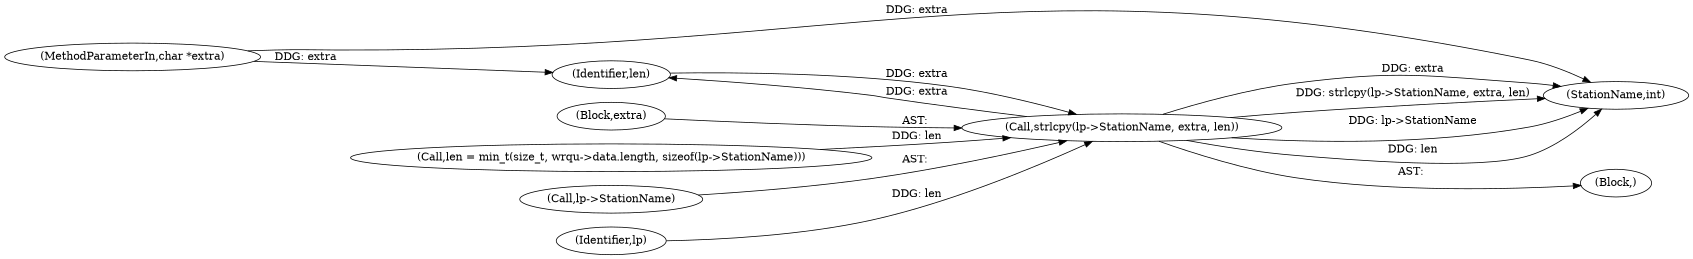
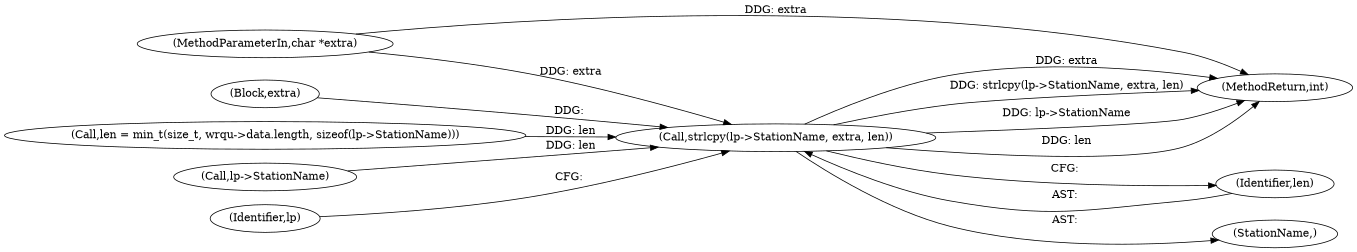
(400, 67) -> (548, 78)
(917, 74) -> (1067, 195)
(917, 92) -> (1067, 169)
(1616, 95) -> (1275, 88)
(917, 121) -> (571, 111)
(917, 160) -> (571, 146)
(1616, 183) -> (1275, 234)
(917, 194) -> (571, 177)
